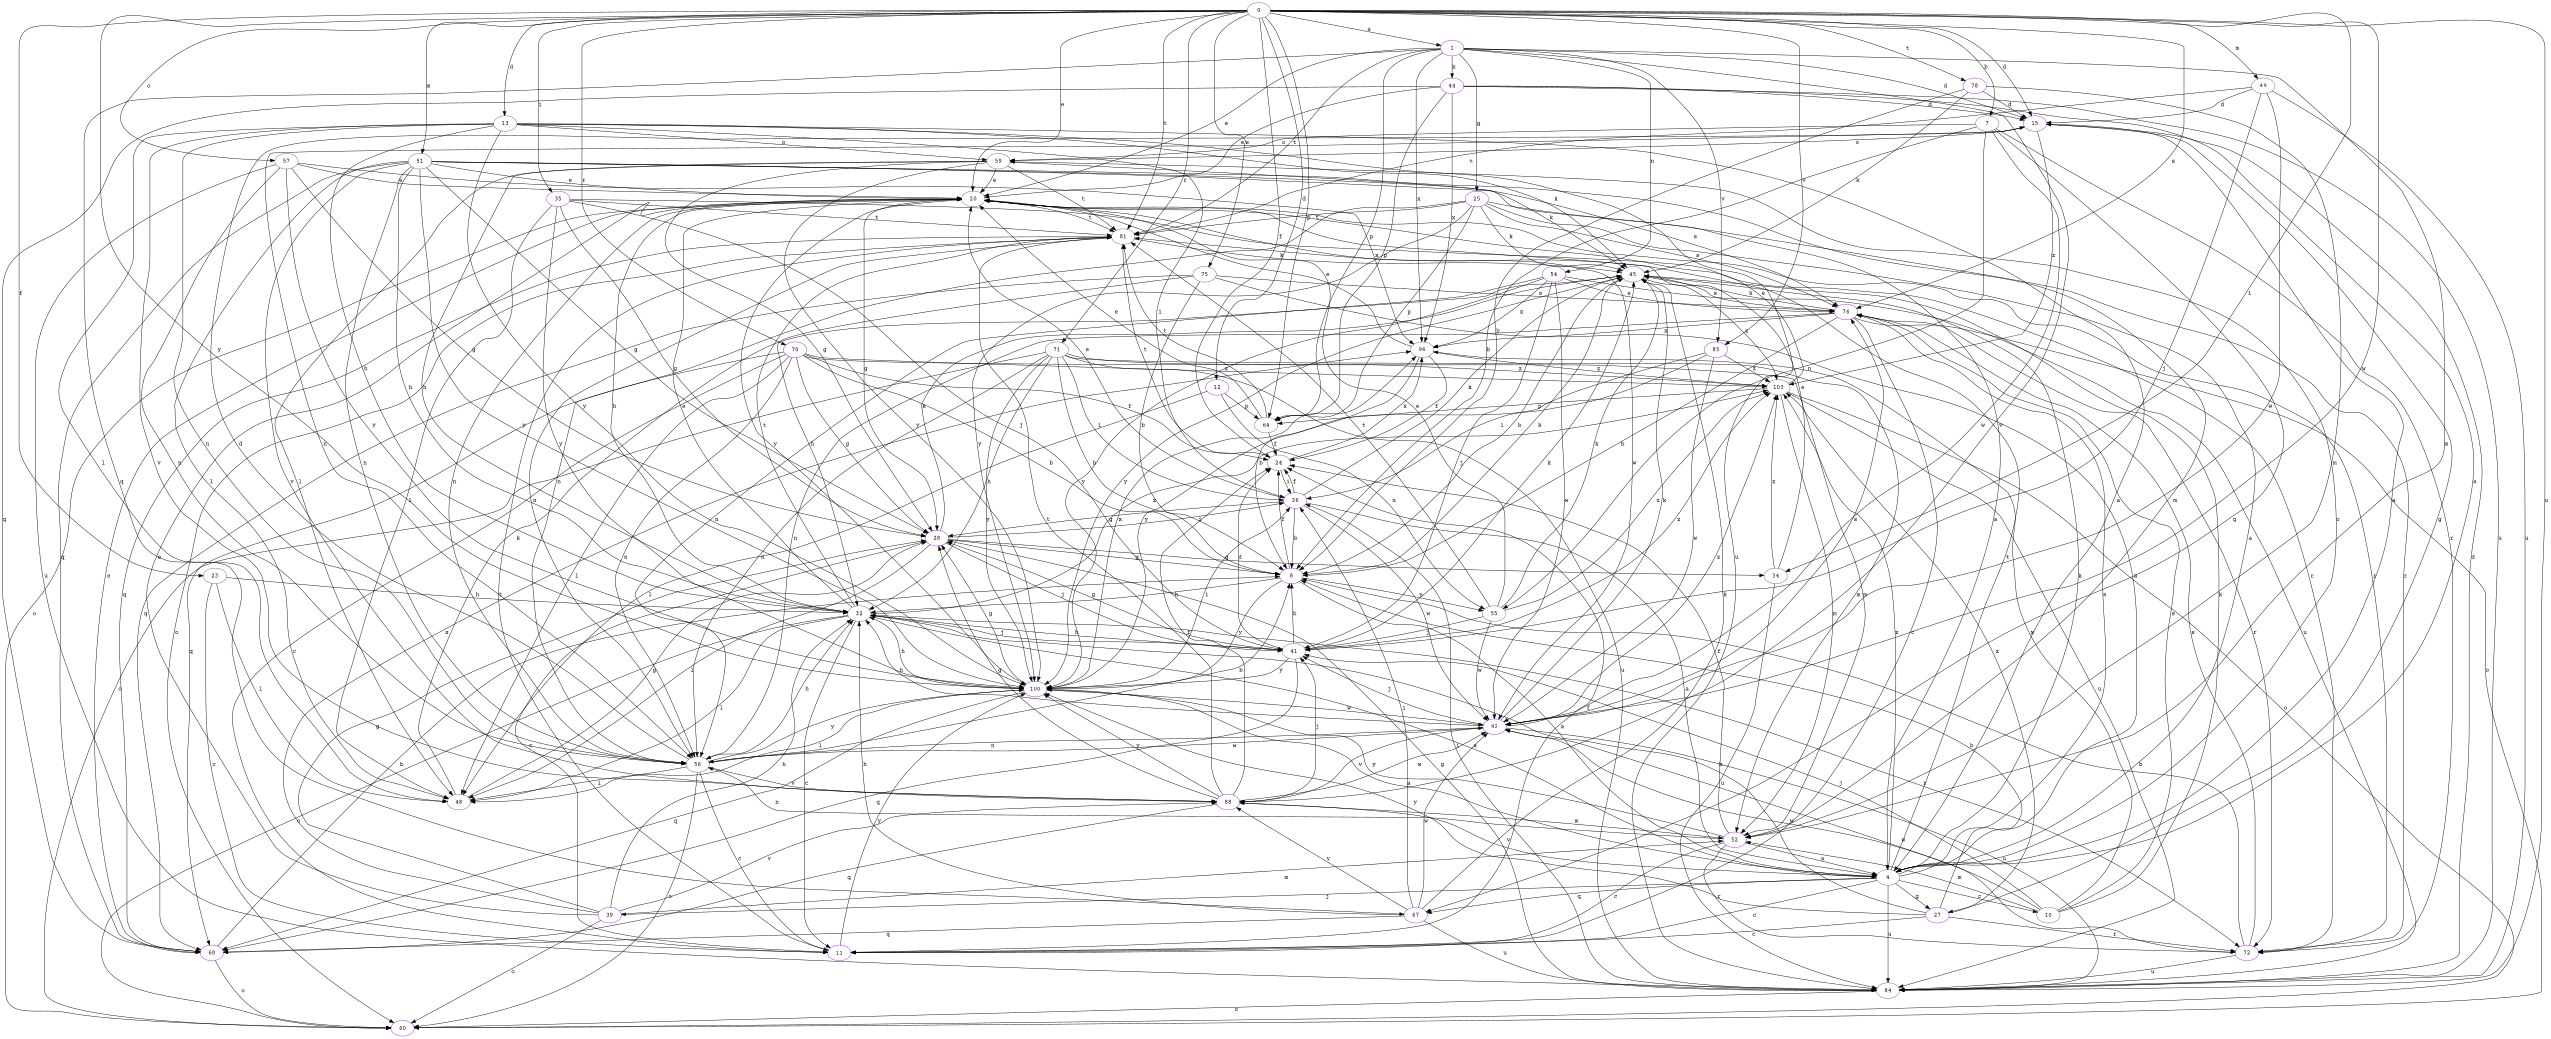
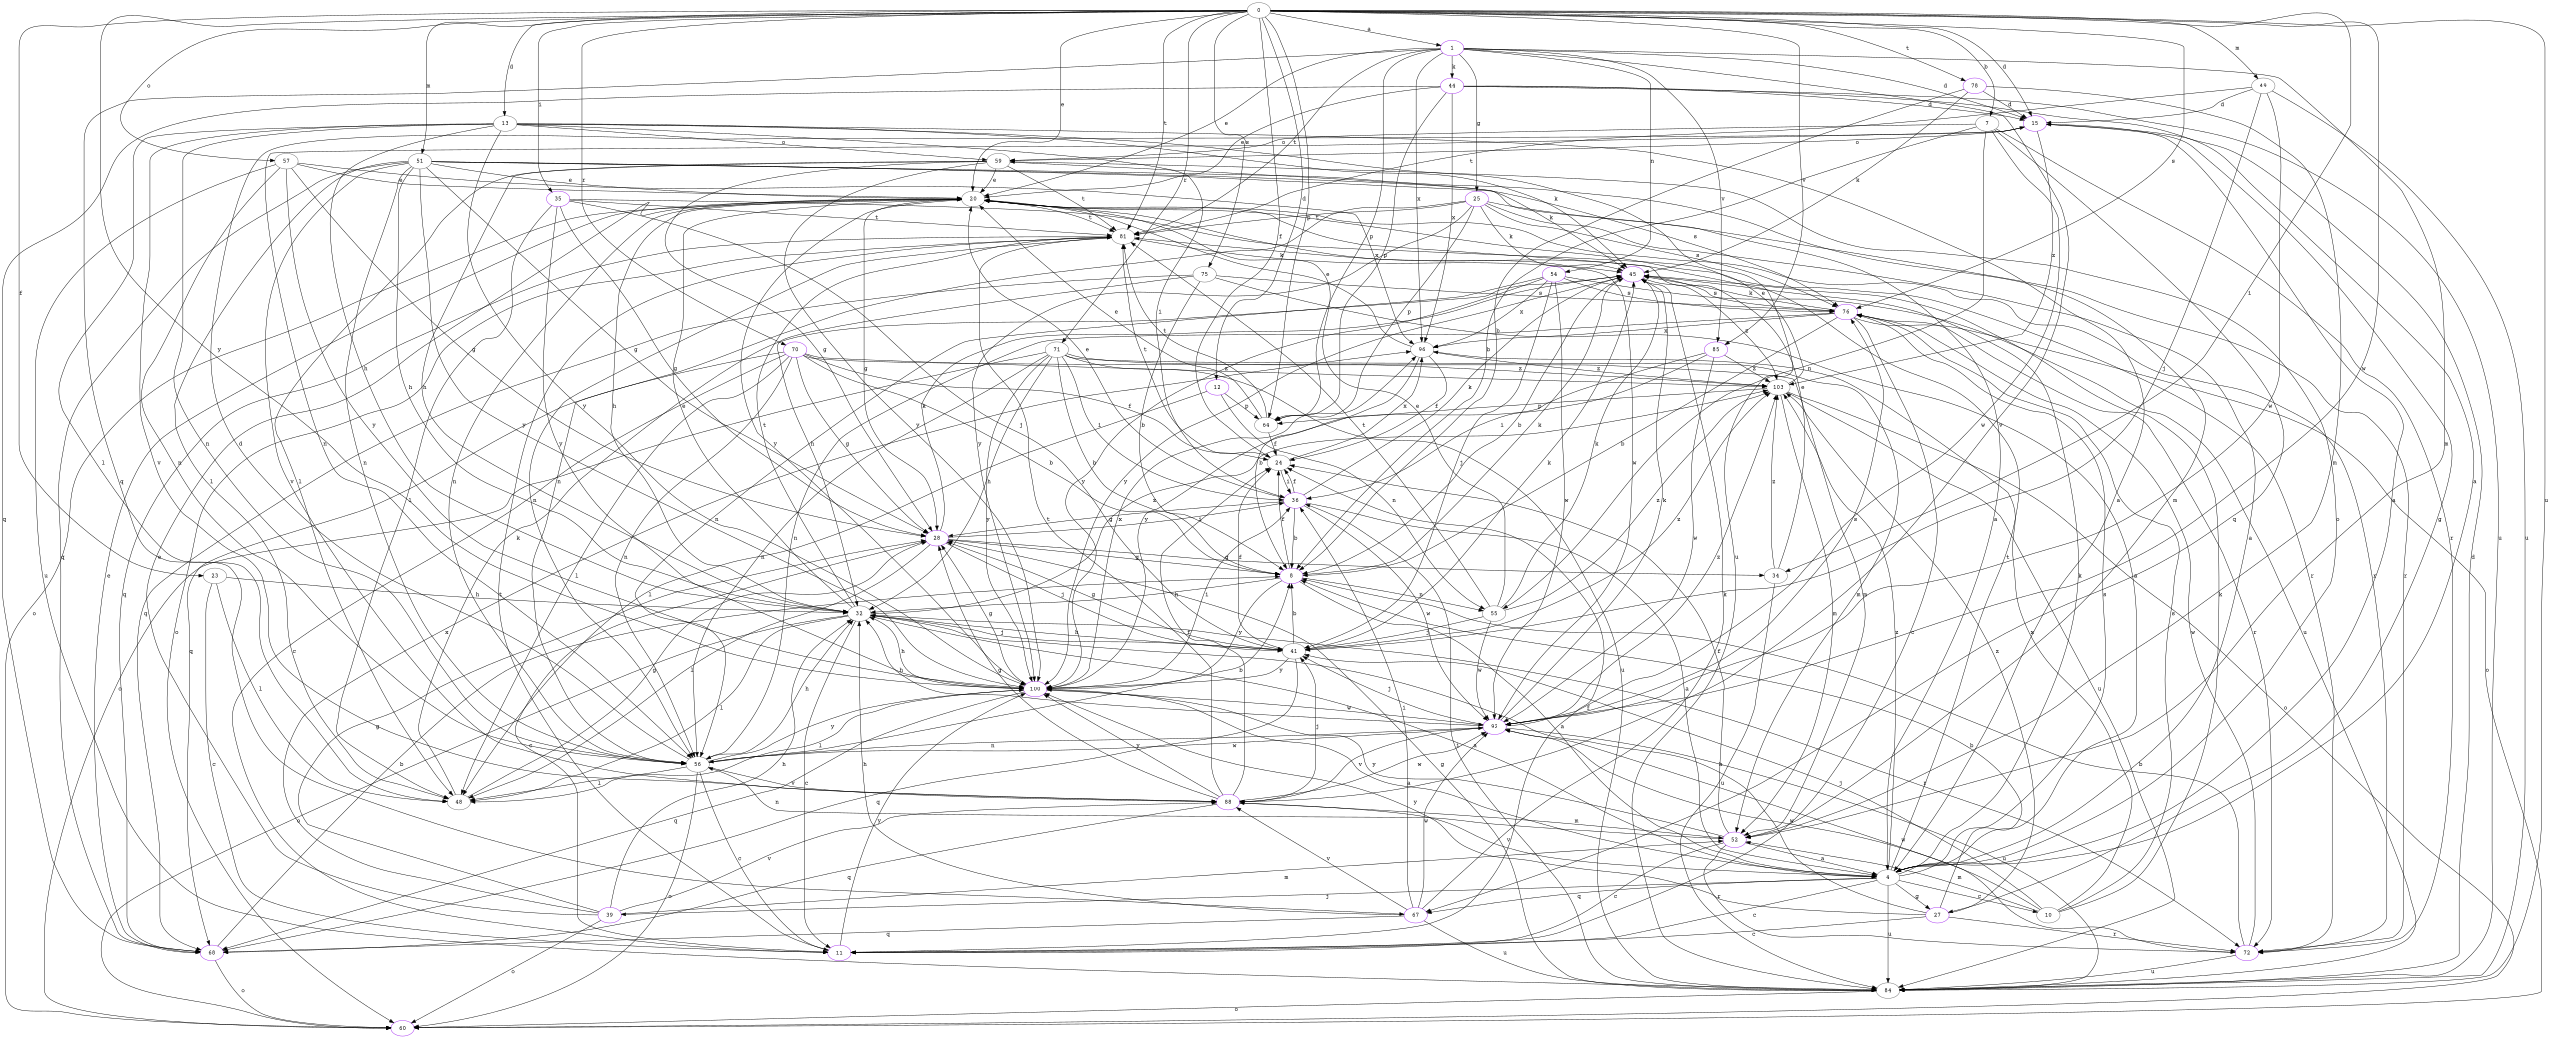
(2193, 632) -> (2193, 632)
